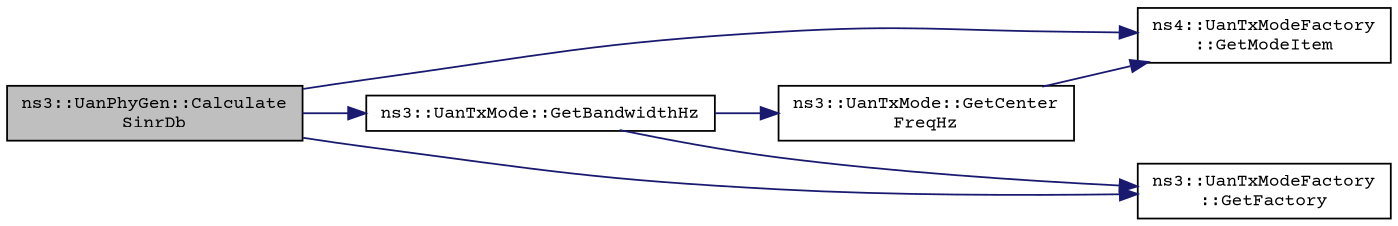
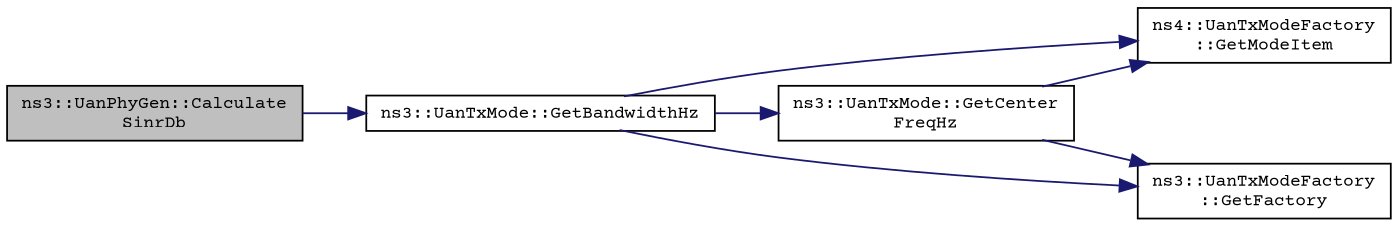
(710, 36) -> (871, 61)
(710, 185) -> (1086, 150)
